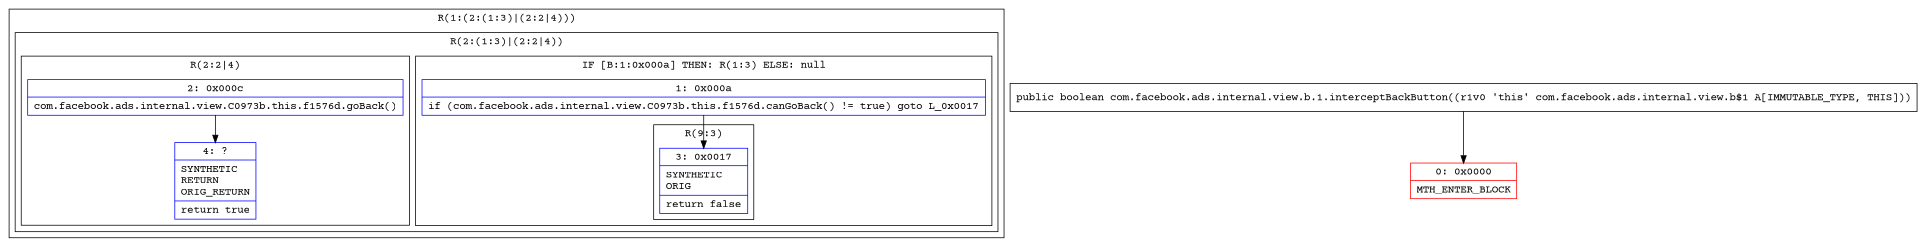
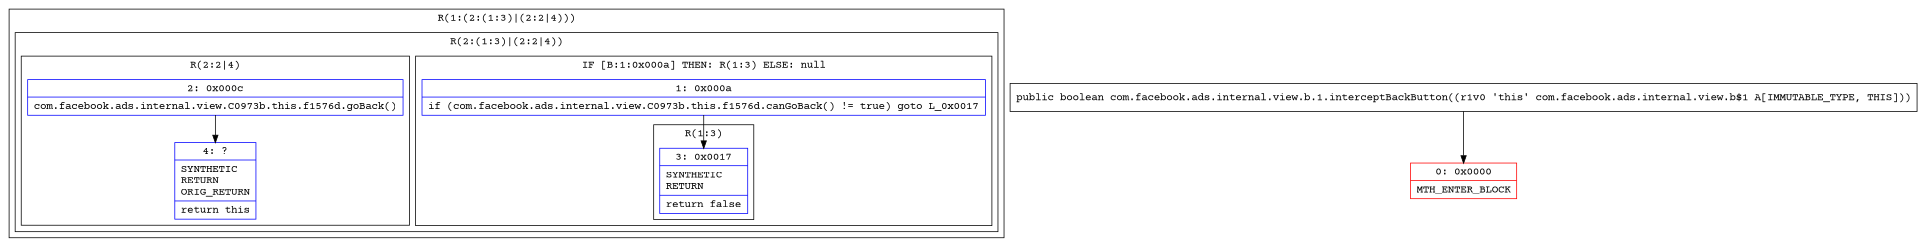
(704, 133) -> (704, 133)
(679, 186) -> (685, 186)
(215, 210) -> (215, 210)
